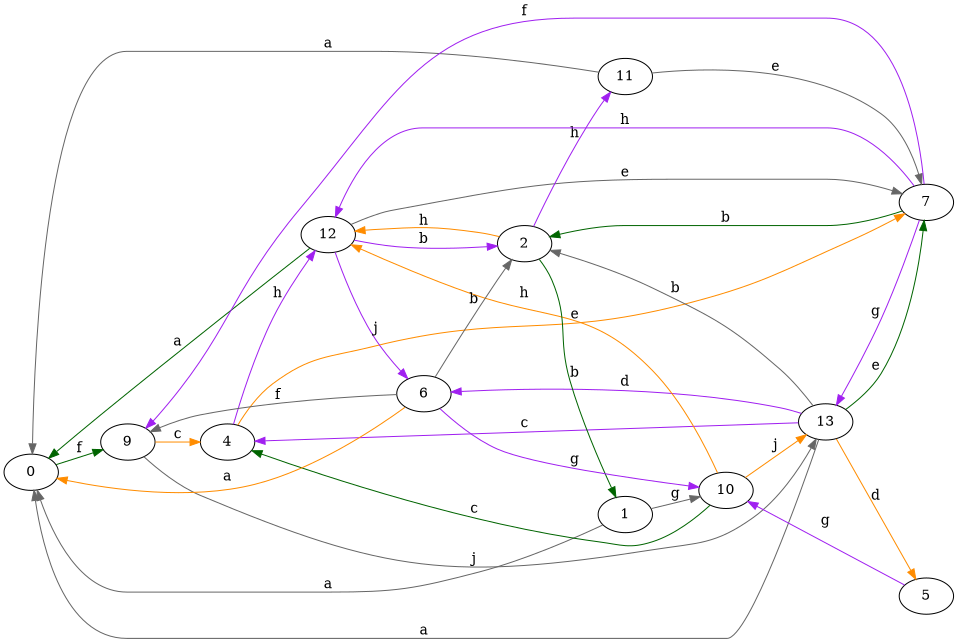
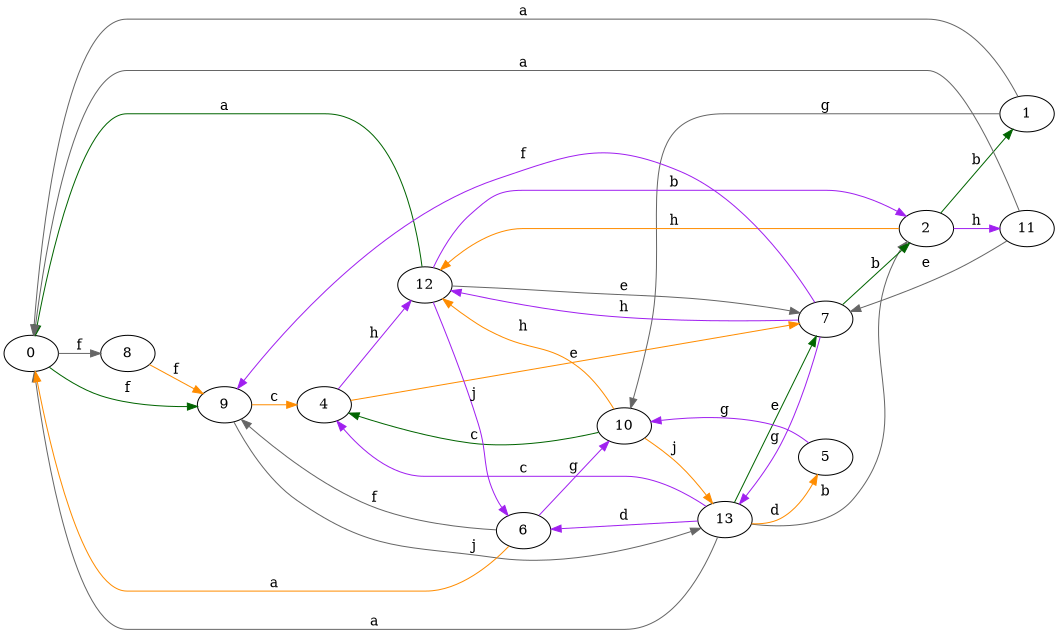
(470, 322) -> none
none -> (128, 353)
